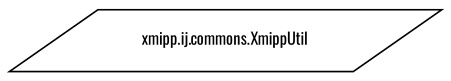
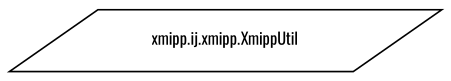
(226, 41) -> (226, 41)
